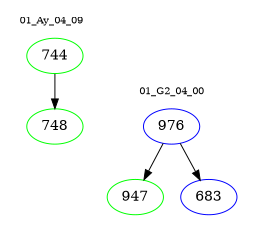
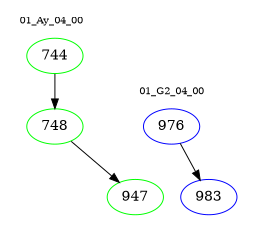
(51, 21) -> (51, 21)
(156, 157) -> (91, 159)
(209, 197) -> (209, 197)
